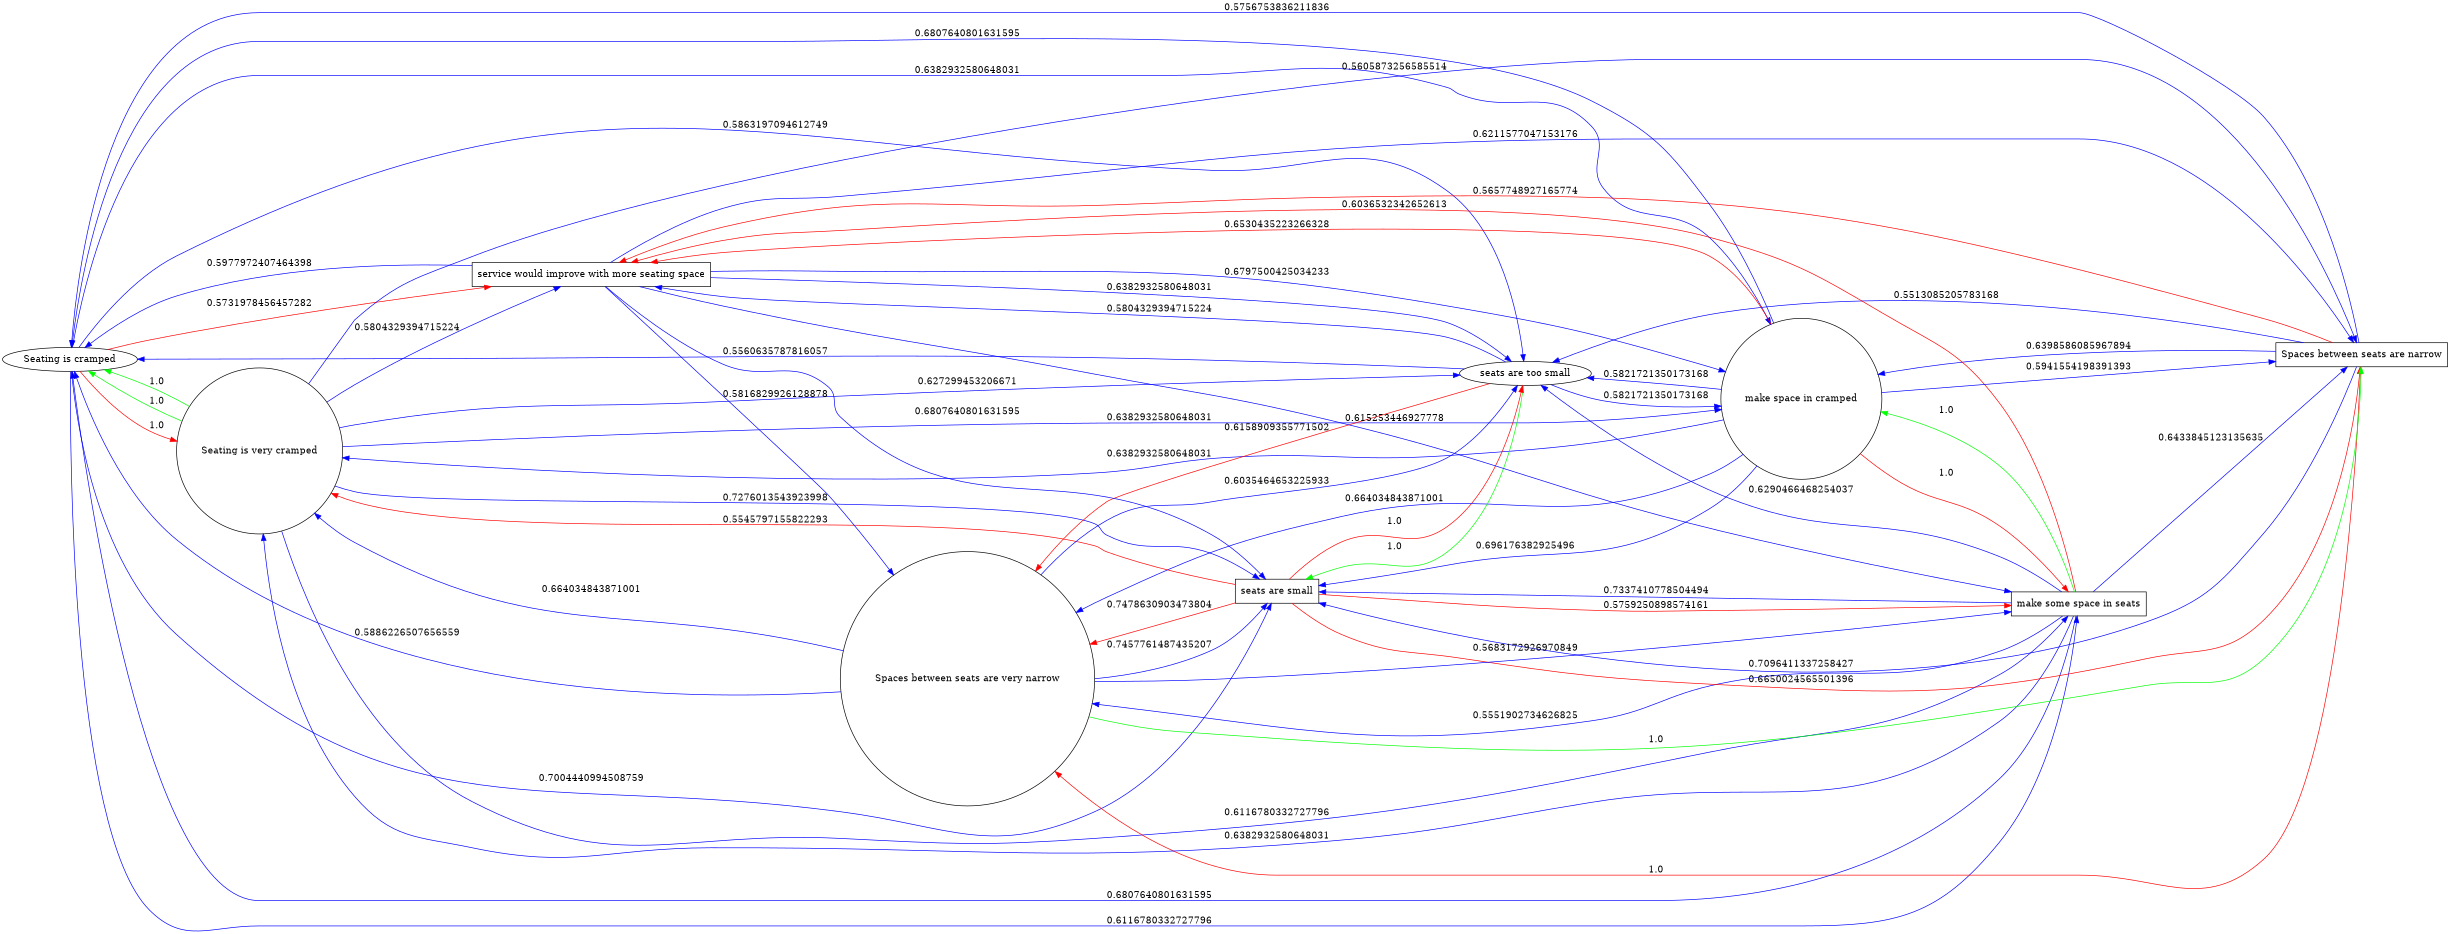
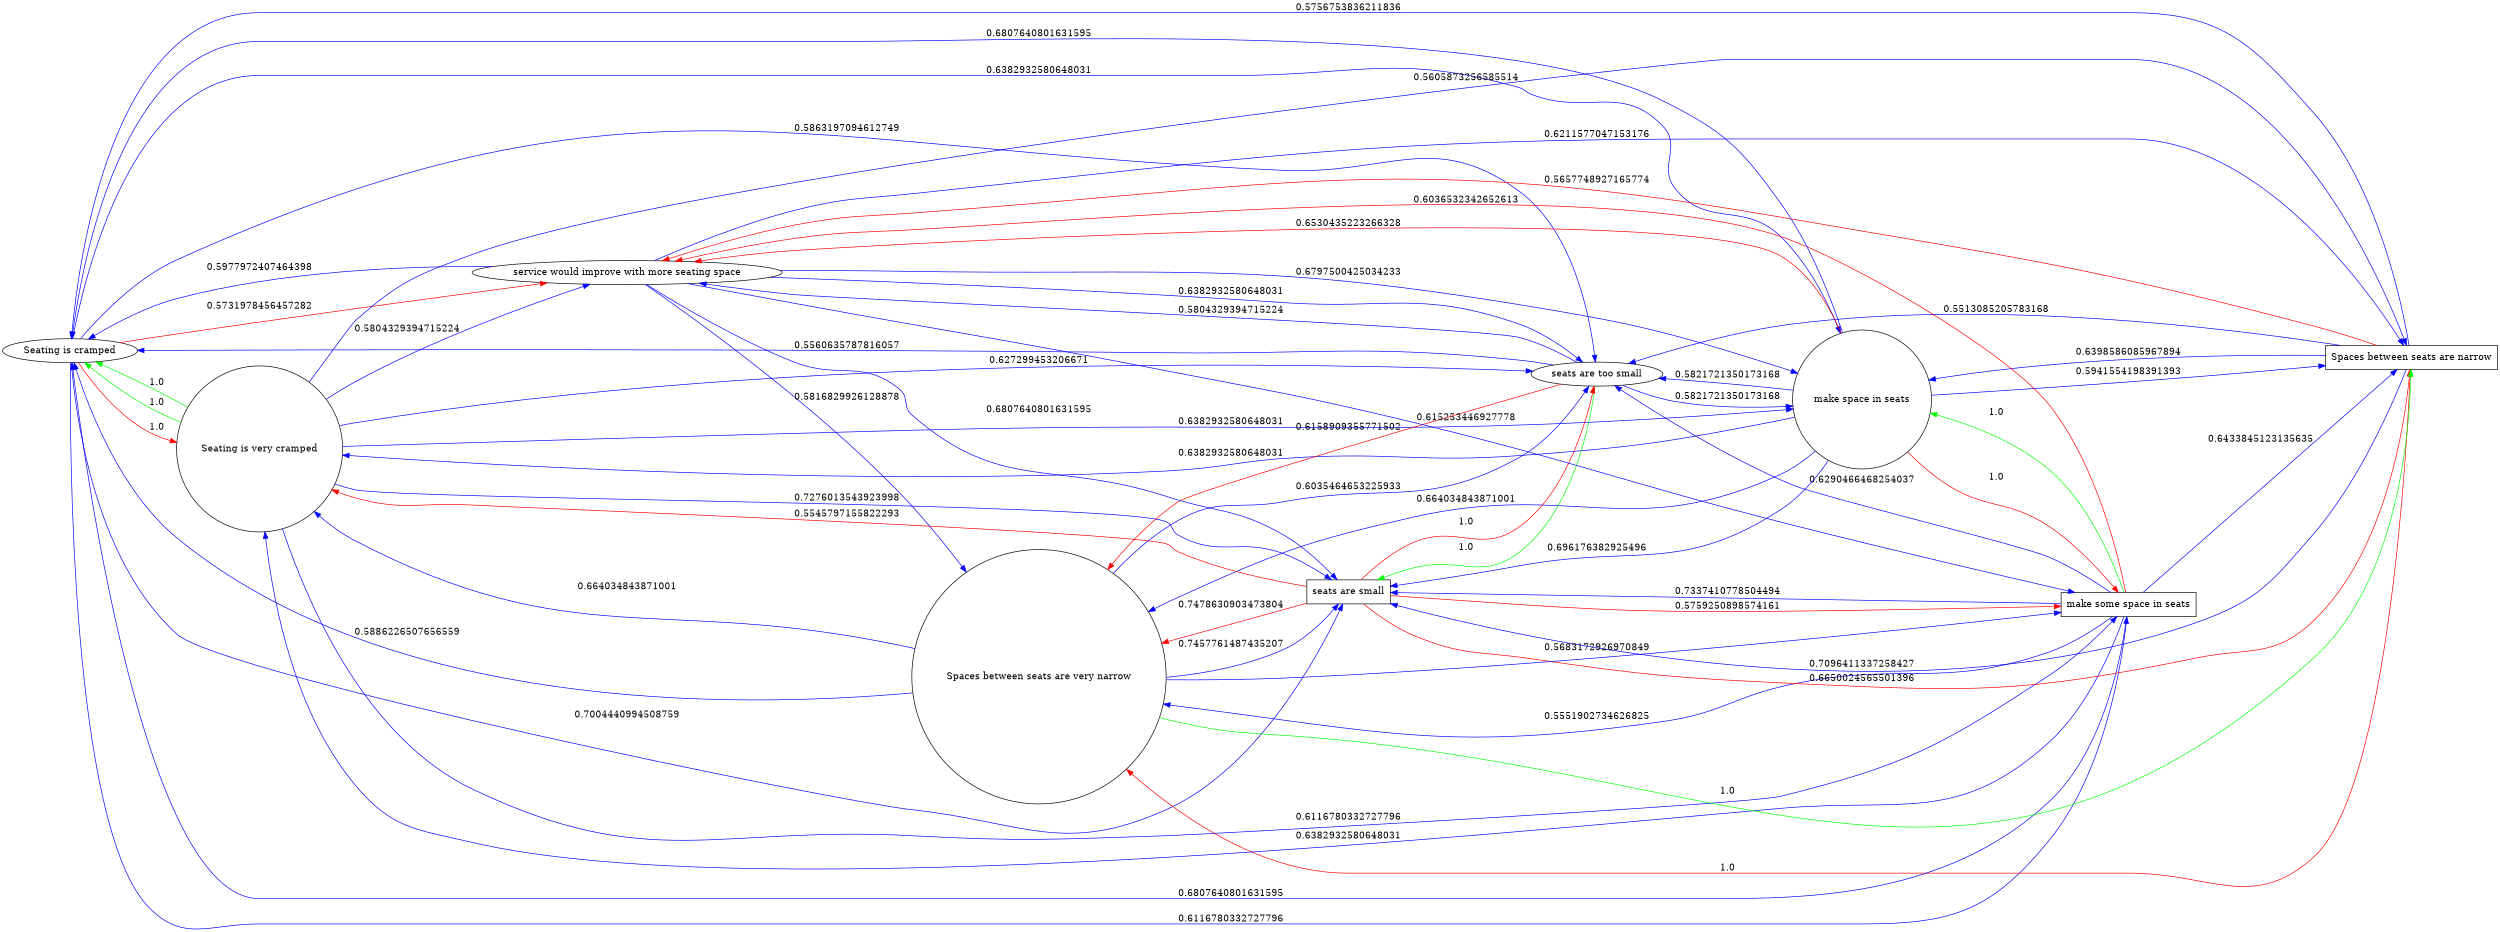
(591, 275) -> (627, 273)
(1801, 399) -> (1862, 399)
